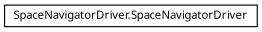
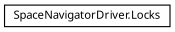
(131, 16) -> (87, 16)
